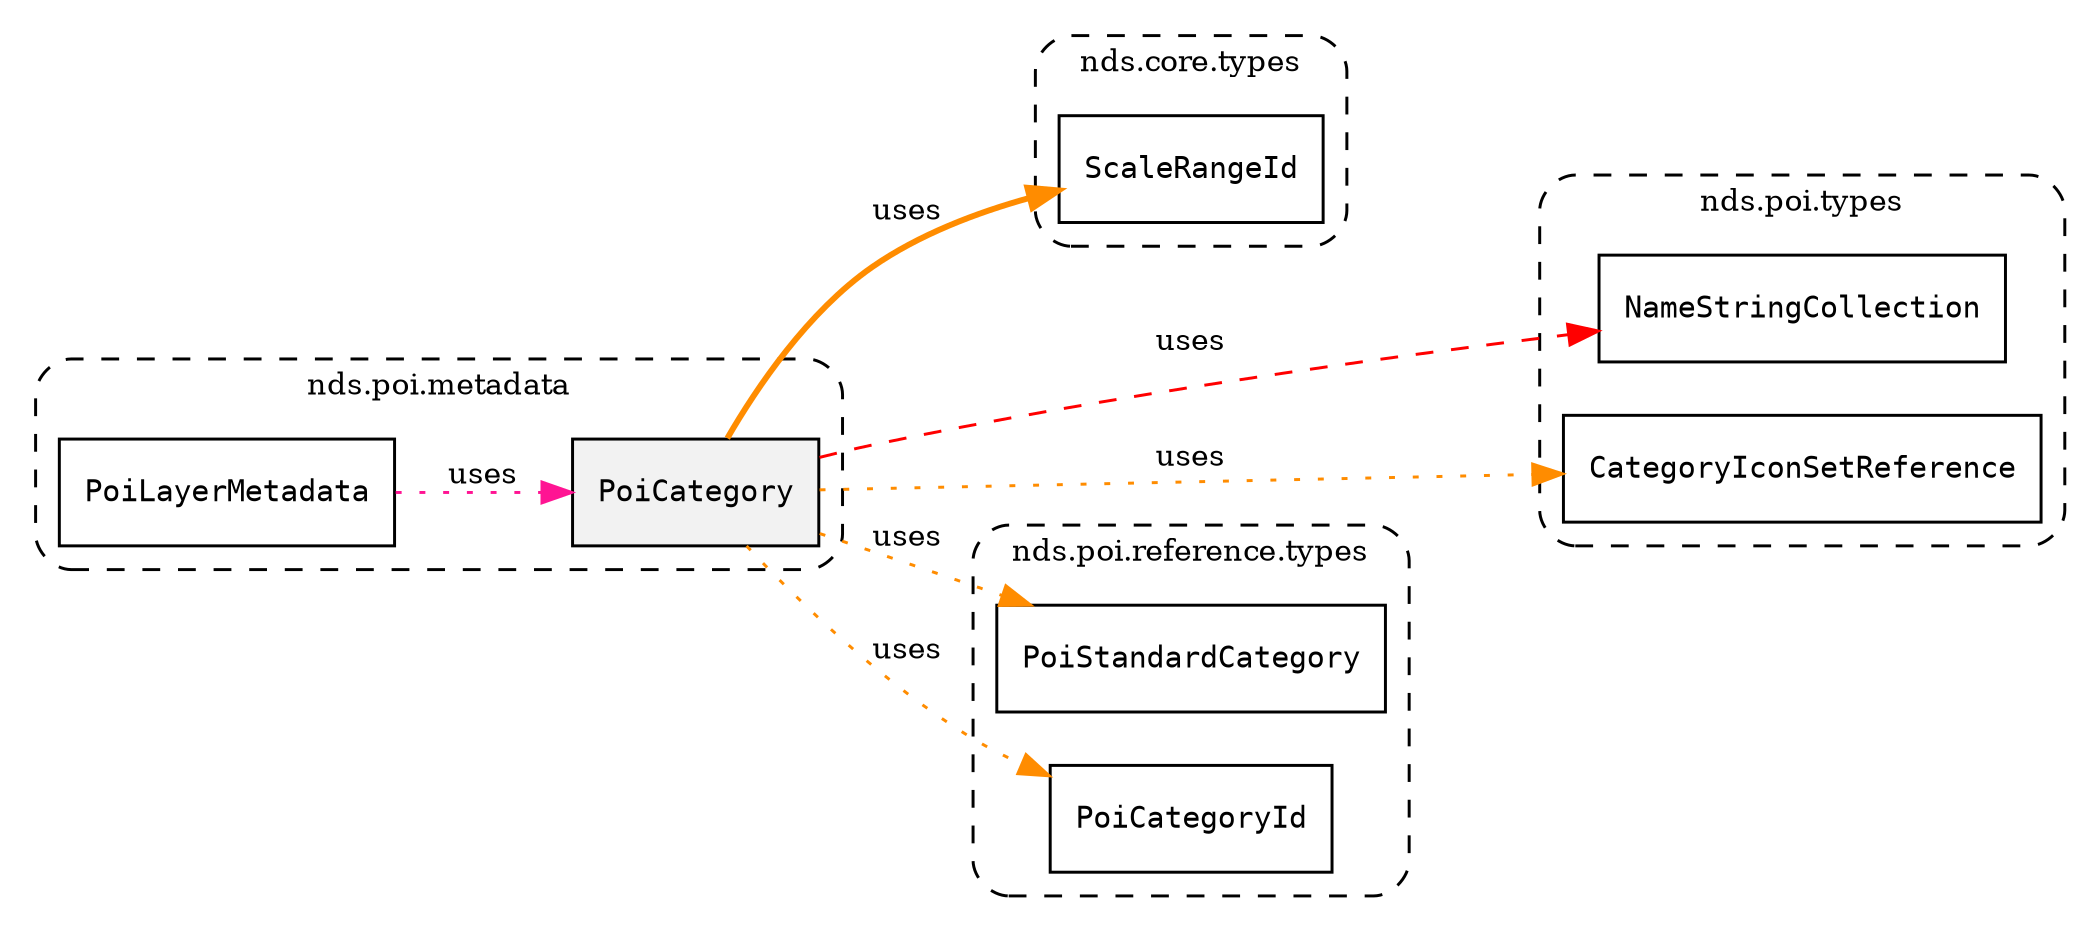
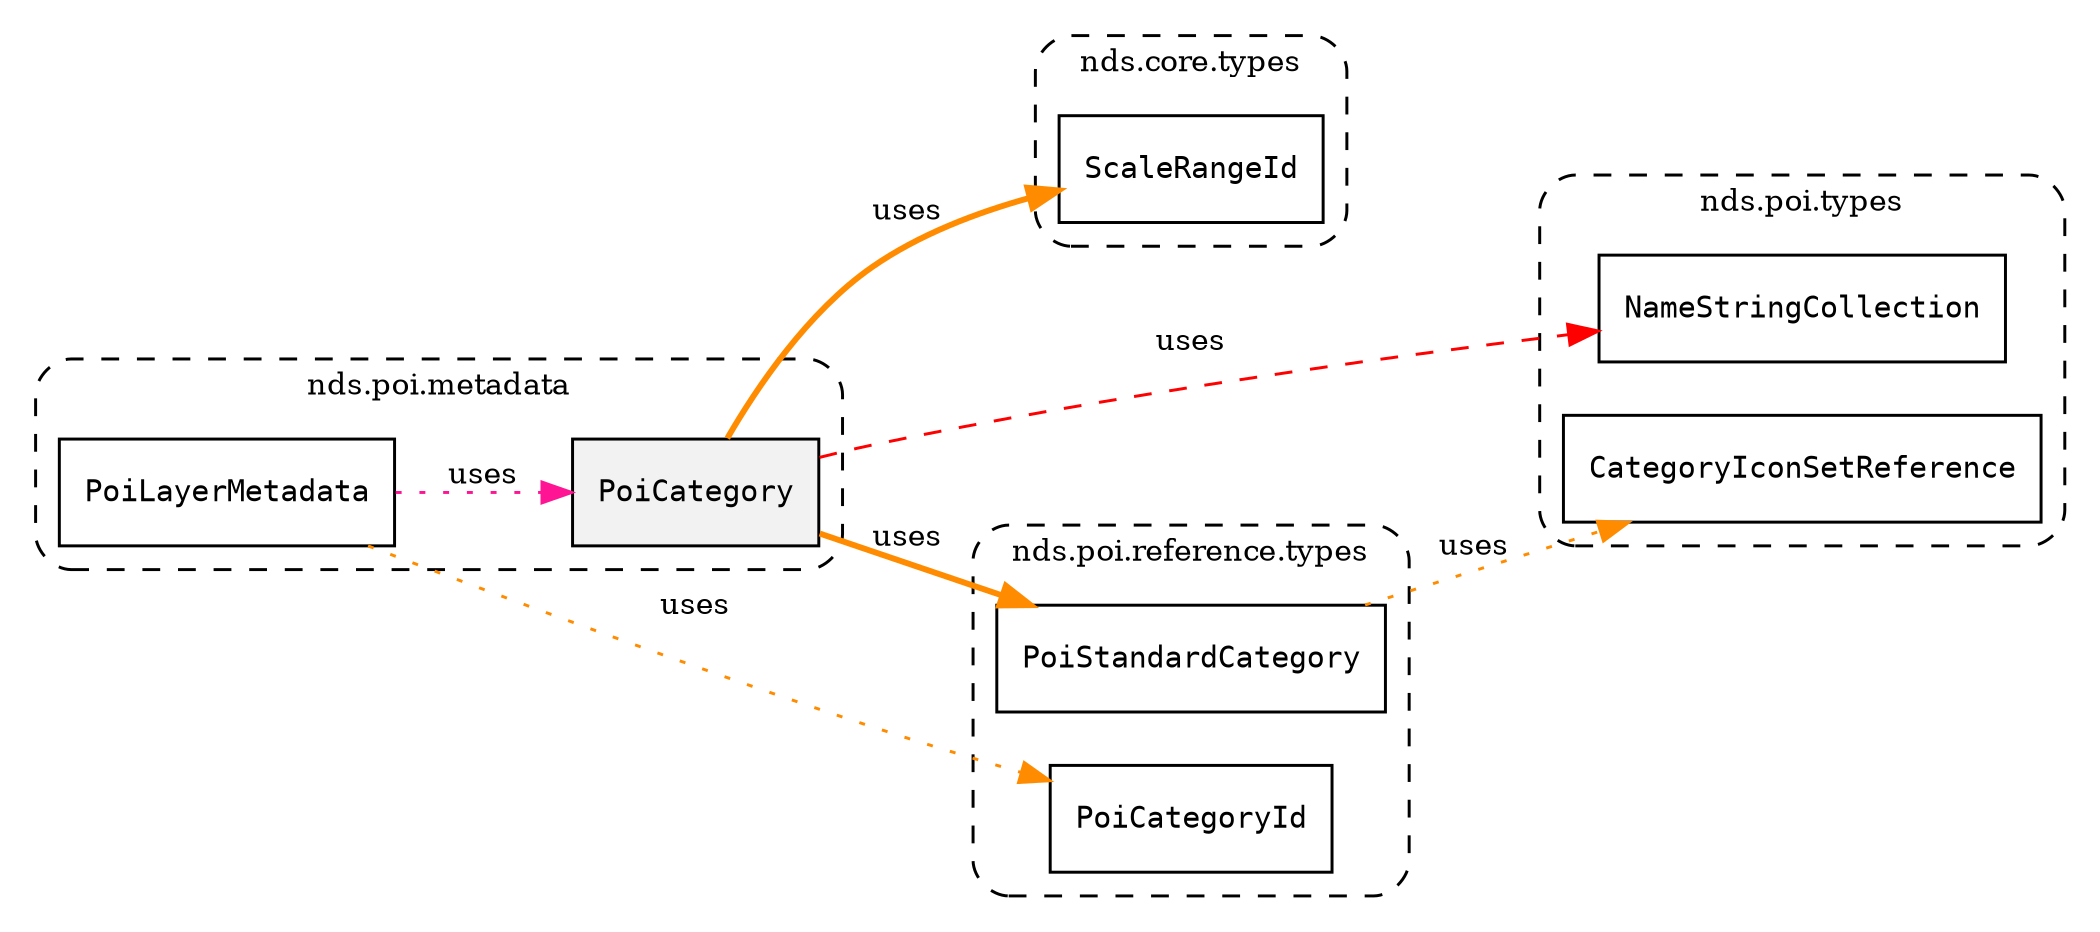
(1176, 482) -> (1483, 568)
(911, 564) -> (911, 564)
(874, 667) -> (692, 665)
